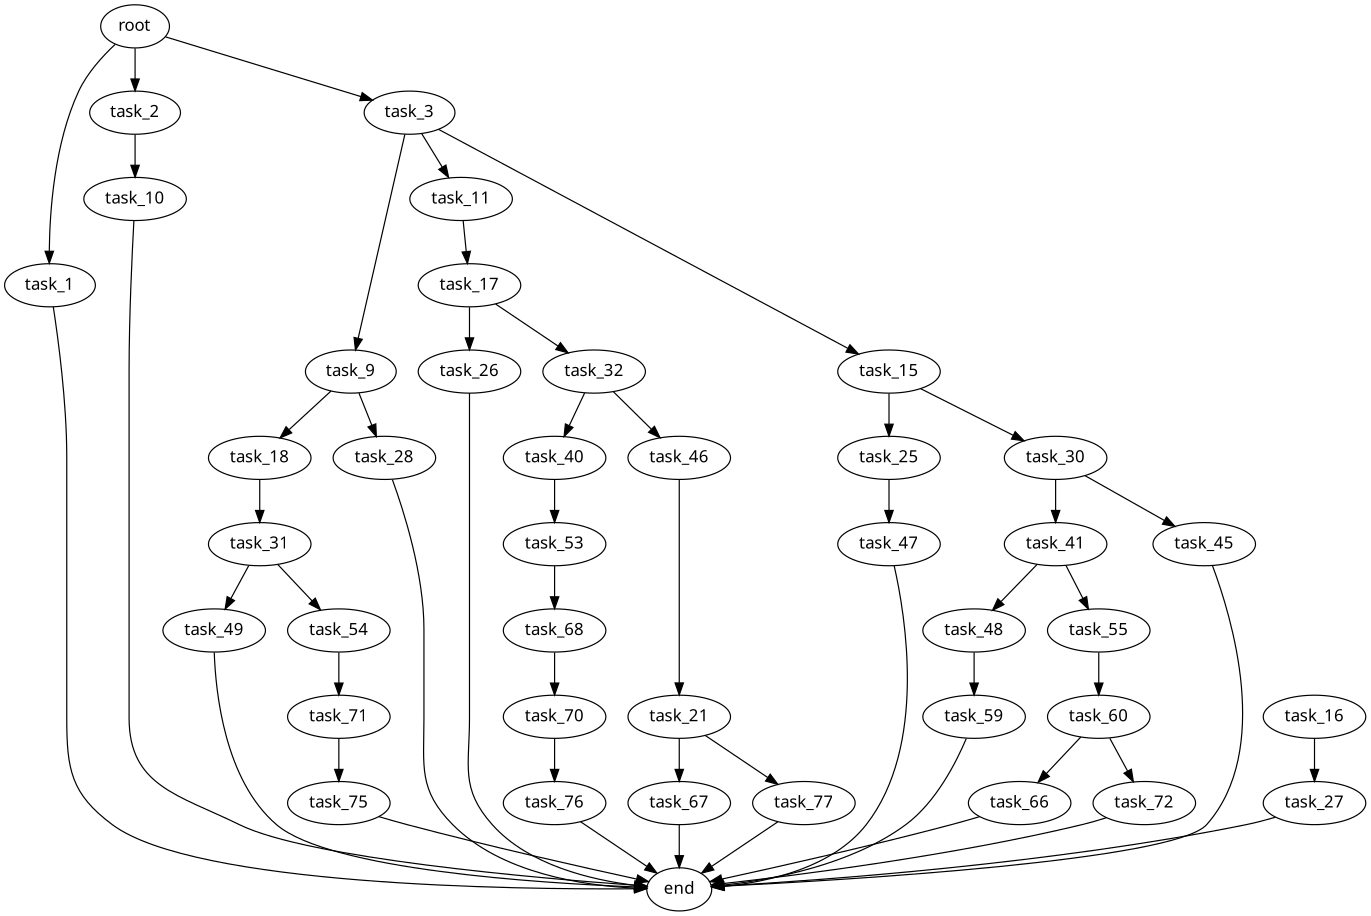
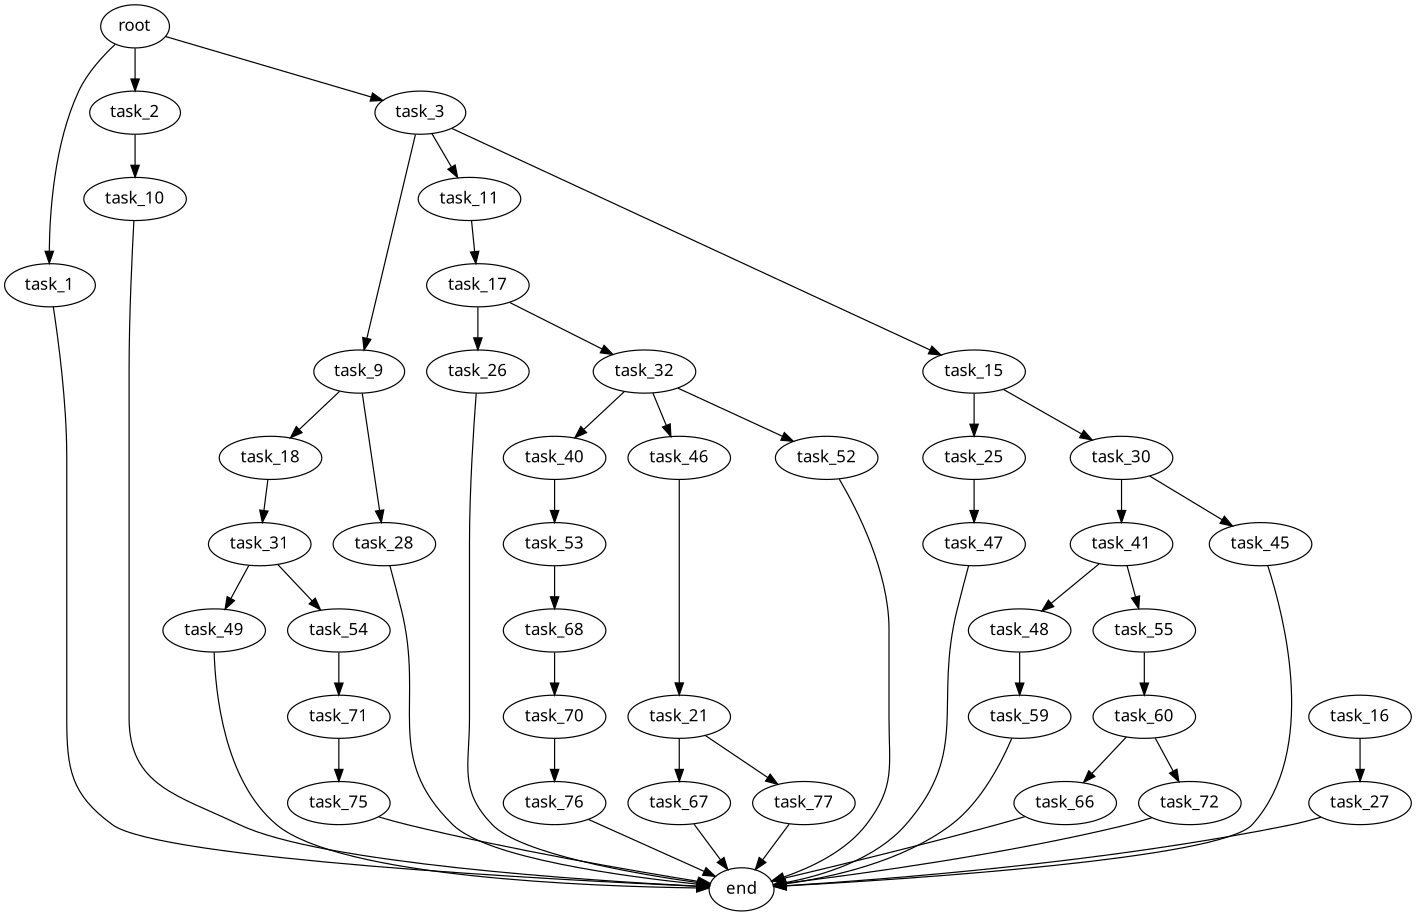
none -> (827, 458)
